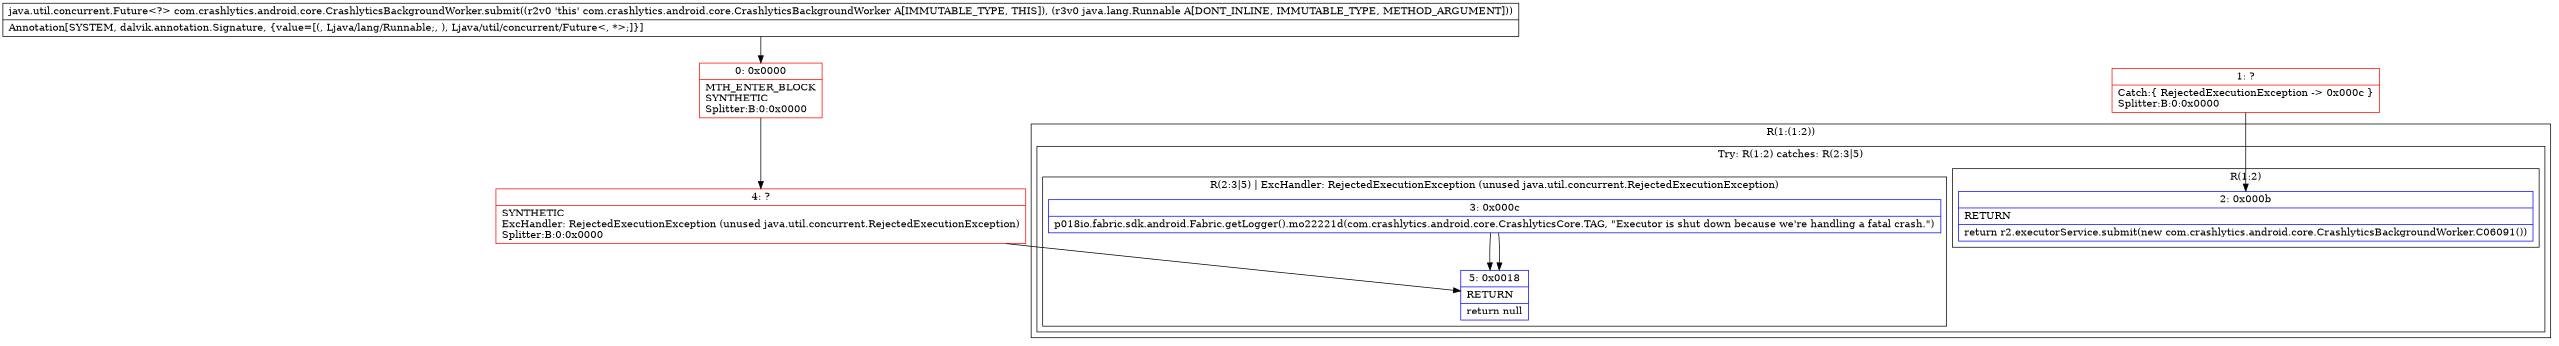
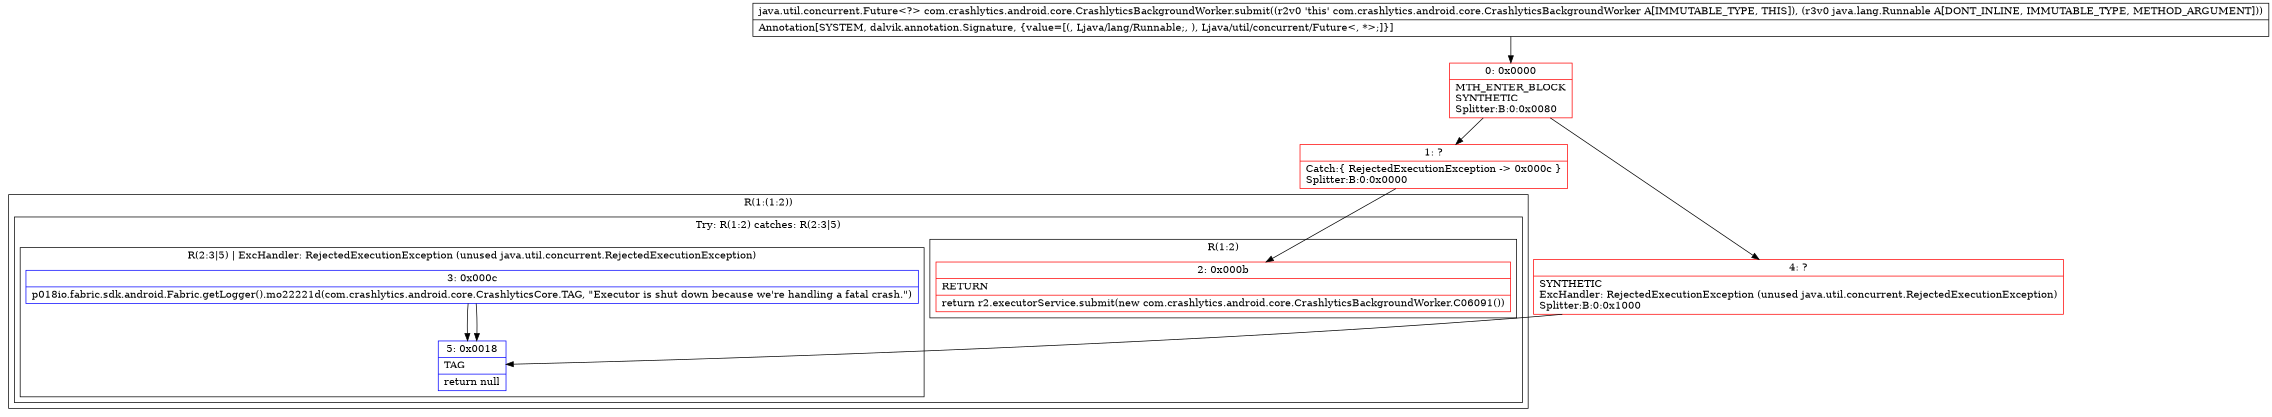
(757, 109) -> (1507, 109)
none -> (1472, 129)
(2246, 216) -> (1223, 287)
(553, 235) -> (1591, 306)
(1490, 295) -> (455, 365)
